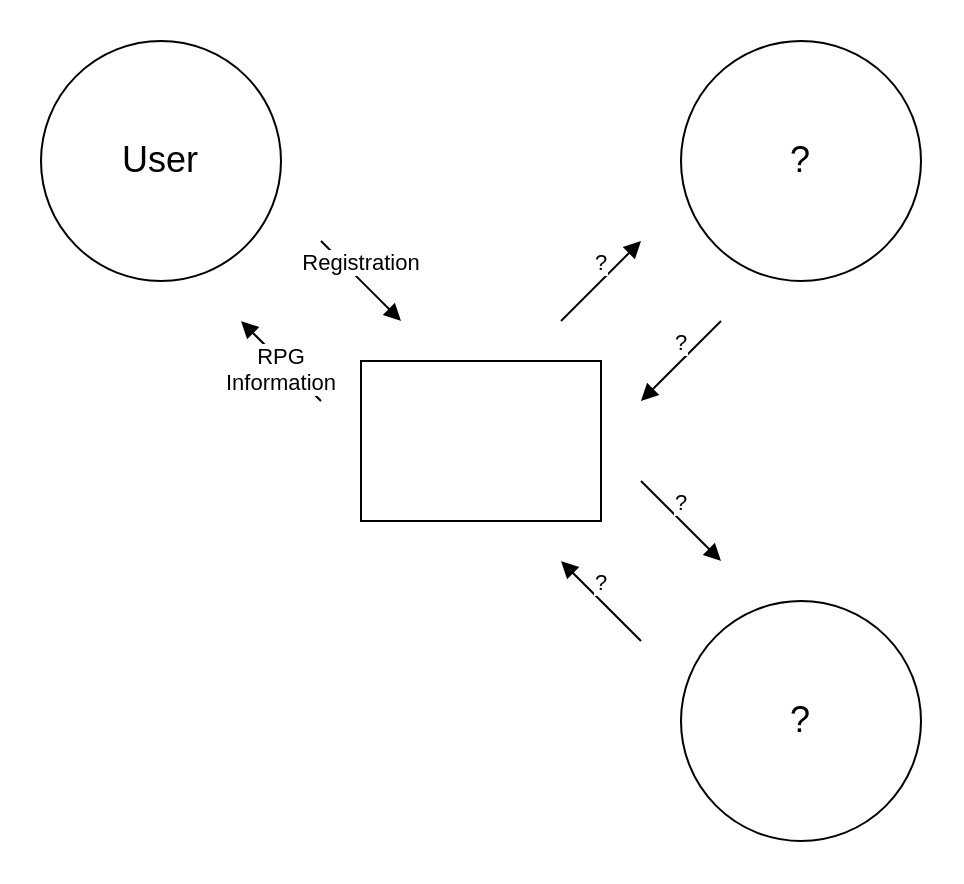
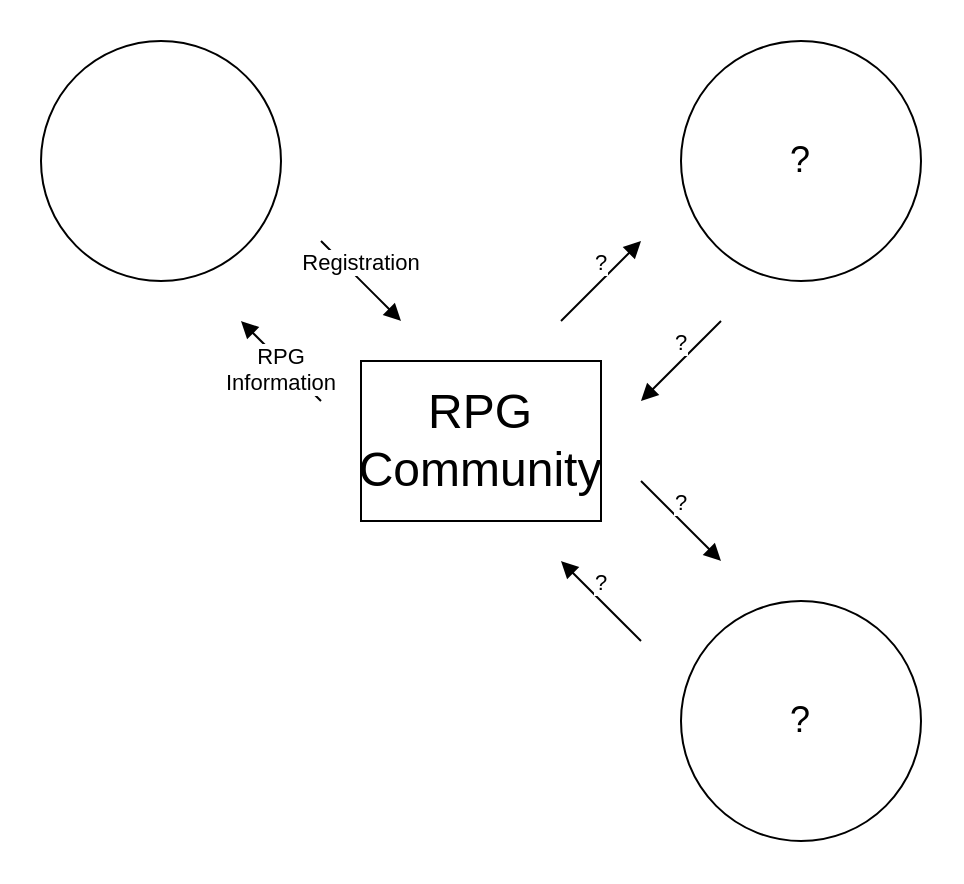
(161, 161) -> none
none -> (481, 441)
